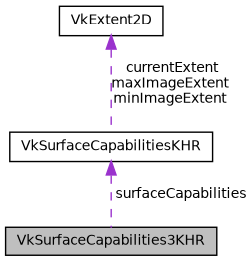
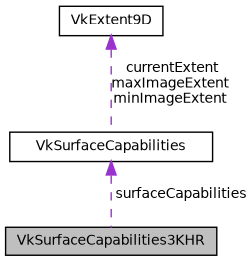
(111, 21) -> (111, 21)
(111, 147) -> (111, 147)
